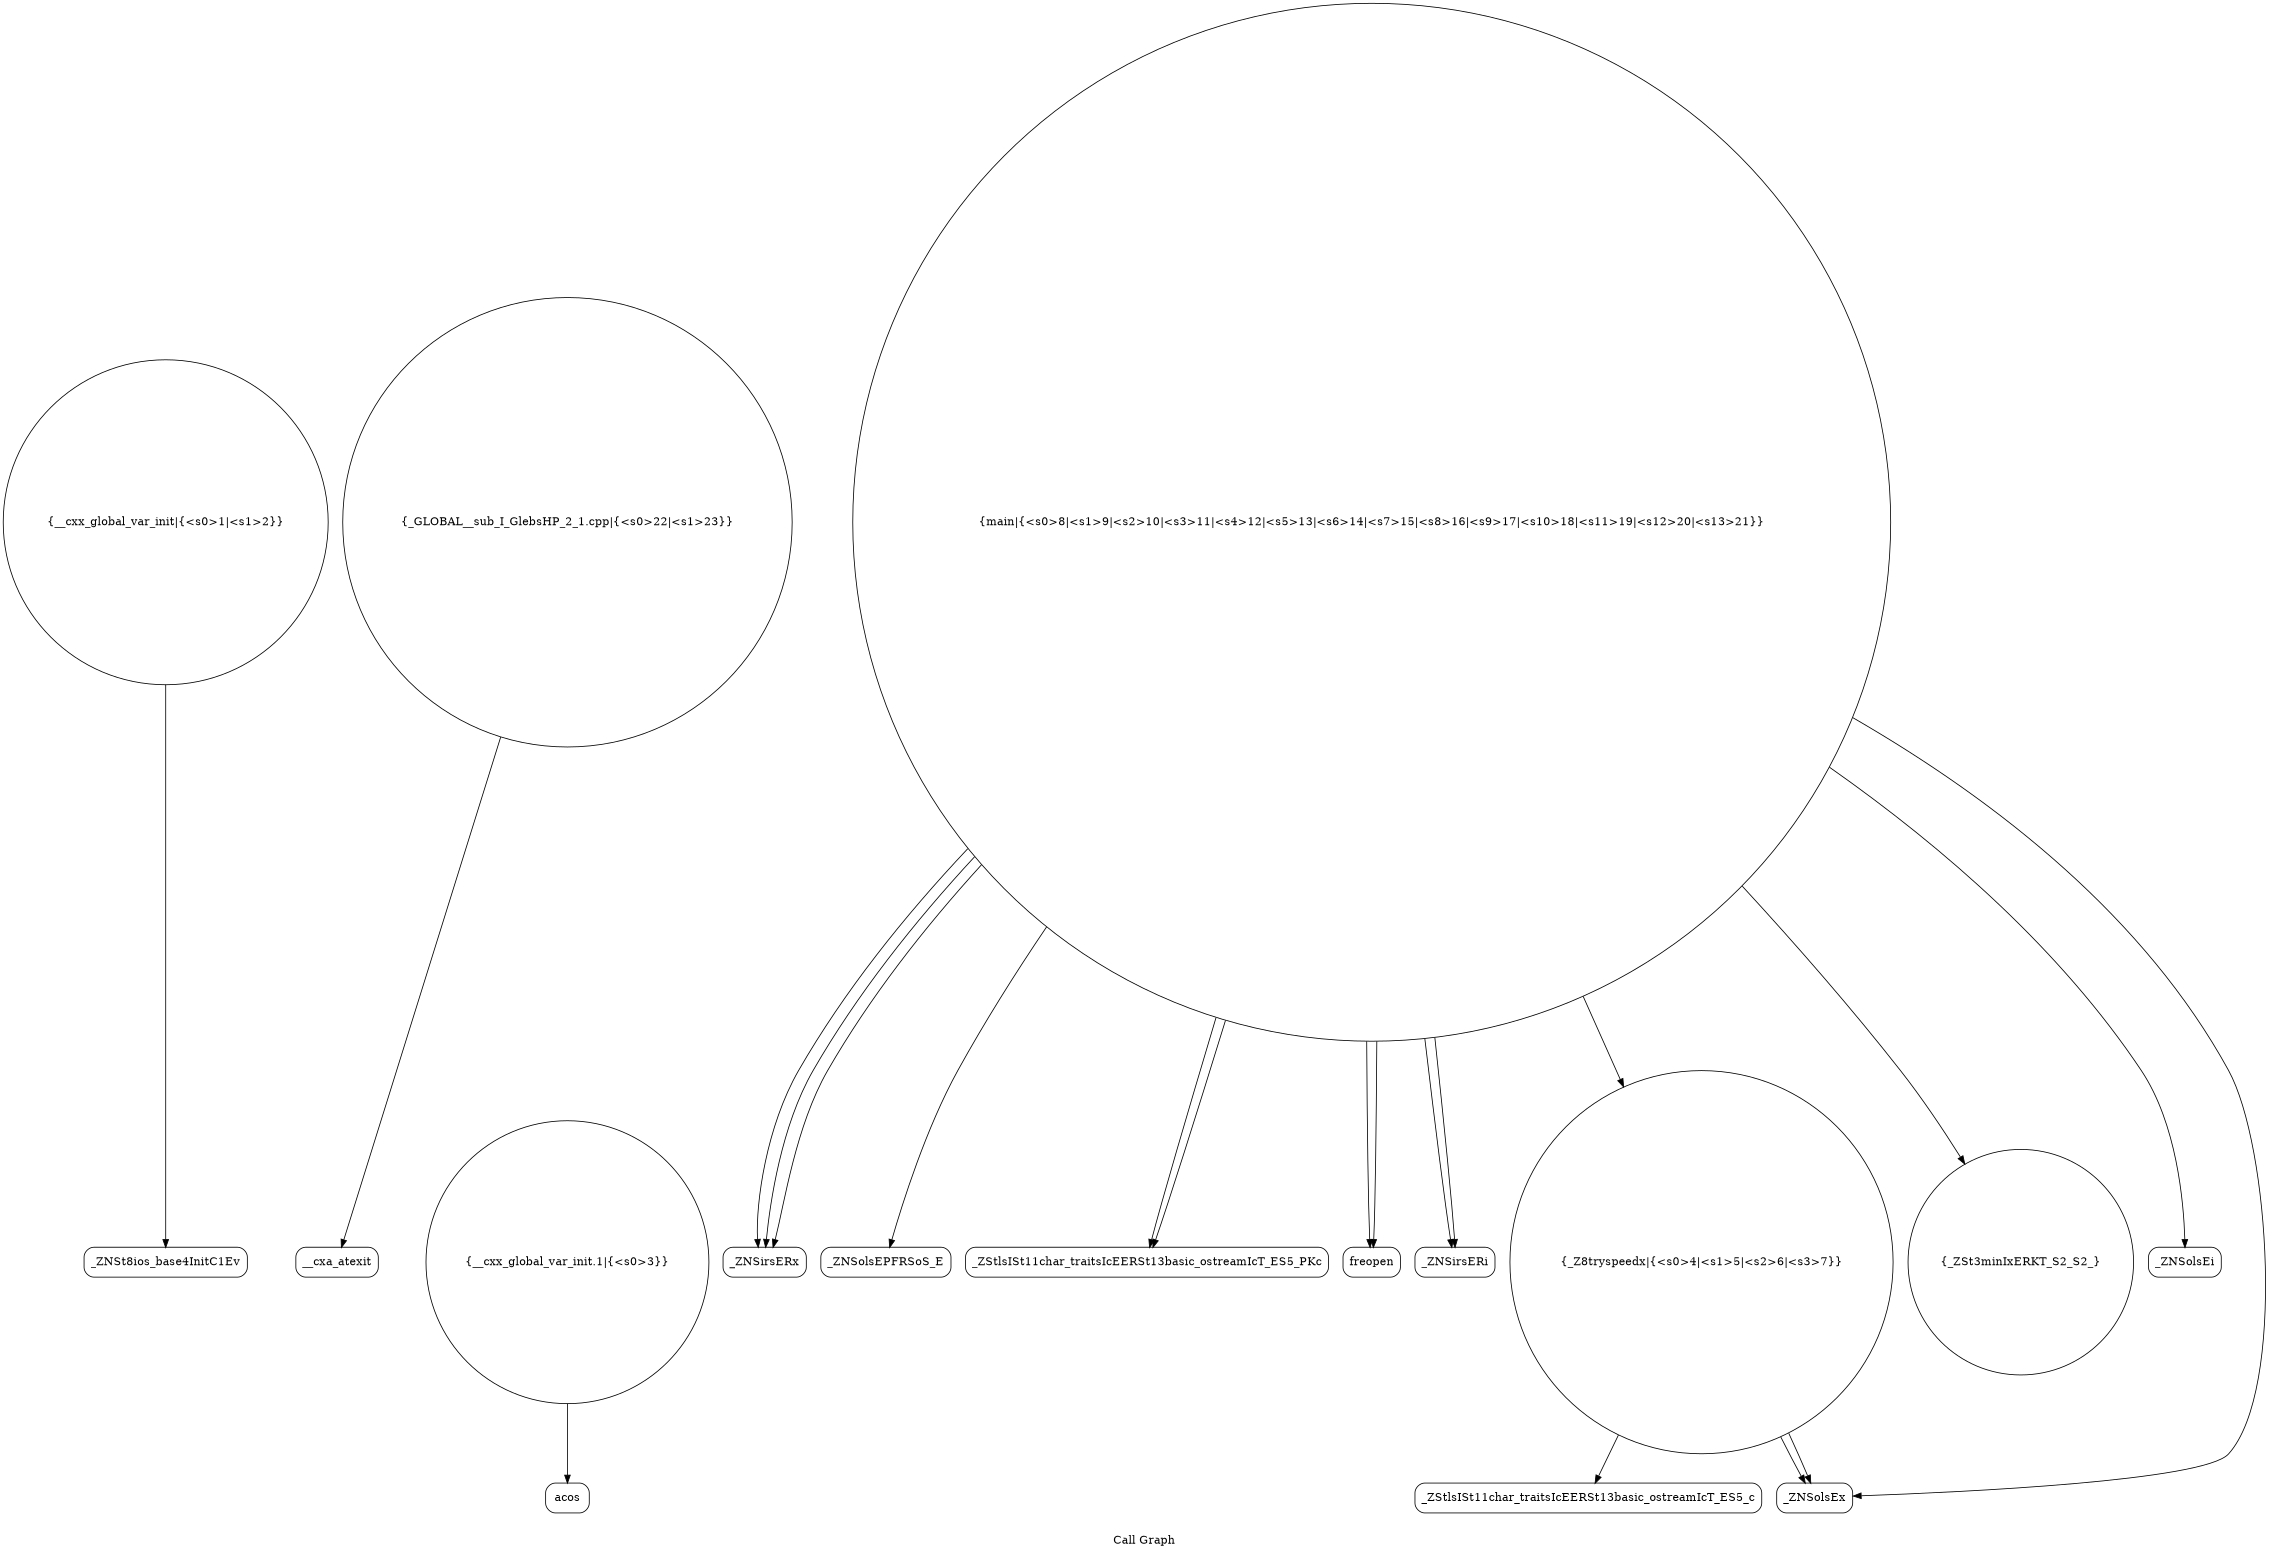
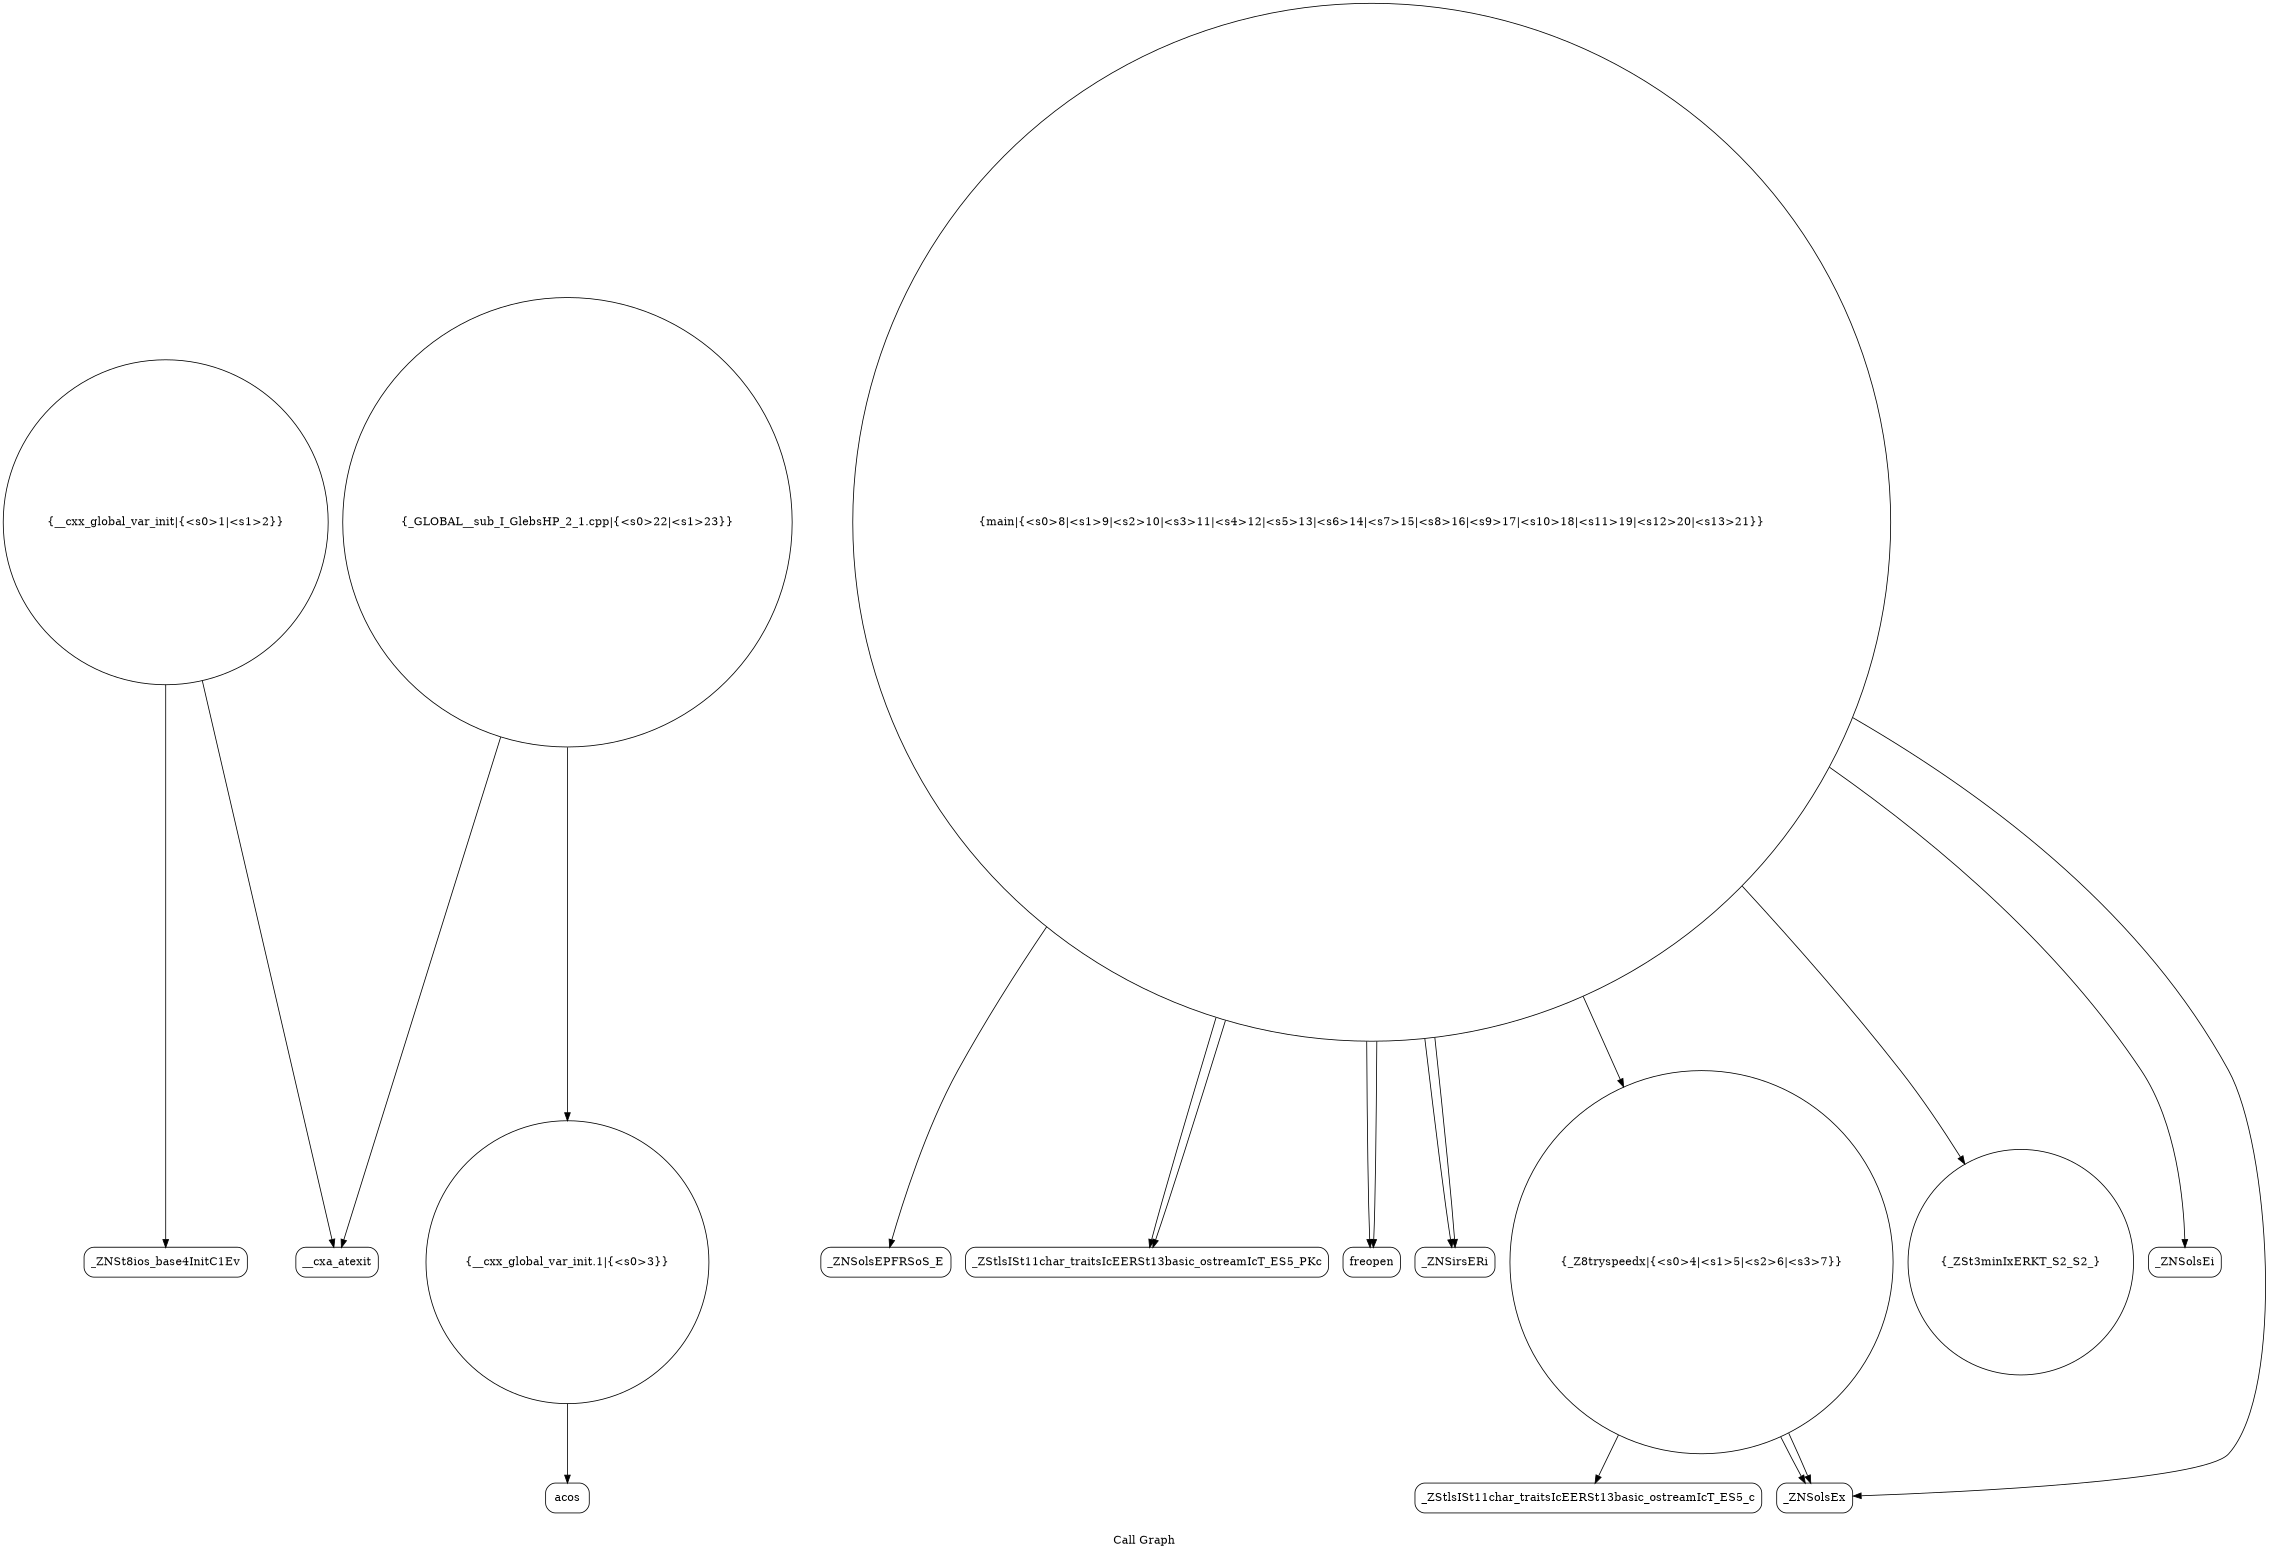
none -> (567, 930)
none -> (267, 960)
(765, 1262) -> none
